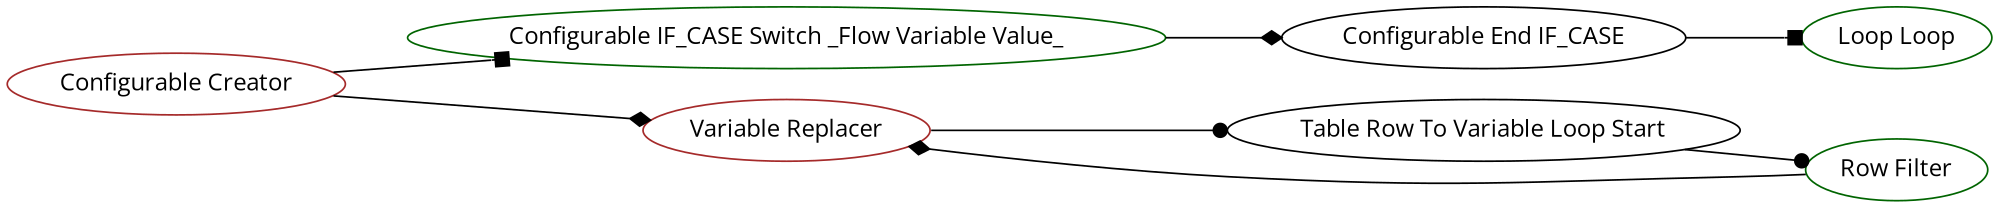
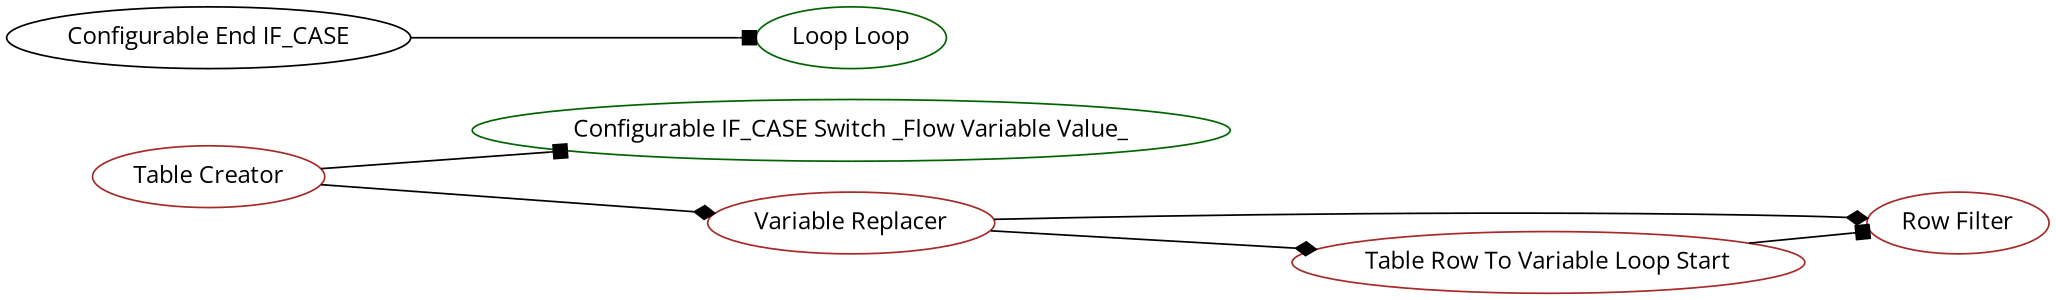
(1213, 38) -> none
(176, 84) -> (209, 177)
(1072, 130) -> (1143, 239)
(1484, 130) -> (1548, 262)
(1740, 155) -> (1801, 238)
(1897, 170) -> (1958, 223)
(1367, 182) -> (1420, 213)
